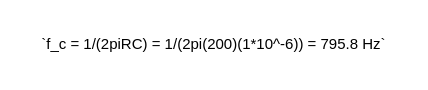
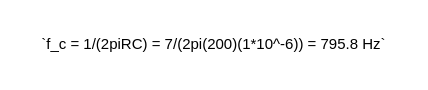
(214, 44) -> (214, 44)
